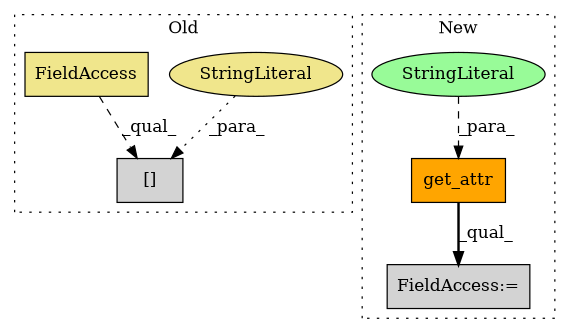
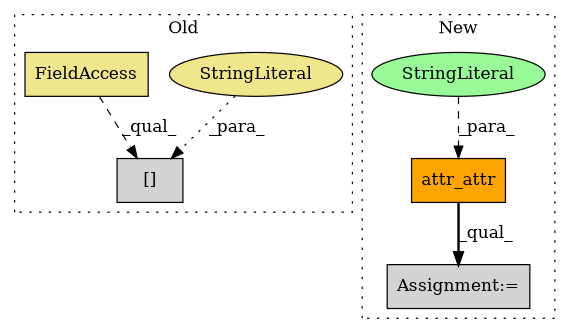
(459, 180) -> (459, 180)
(459, 287) -> (459, 287)
